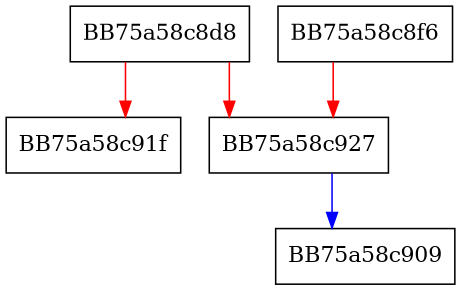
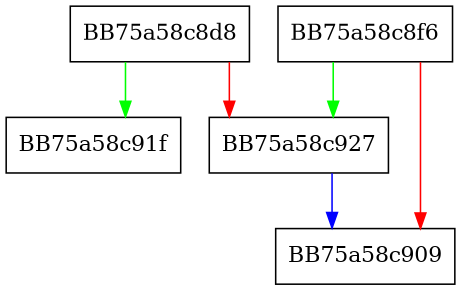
(125, 82) -> (125, 82)
(333, 82) -> (333, 82)
none -> (420, 138)
